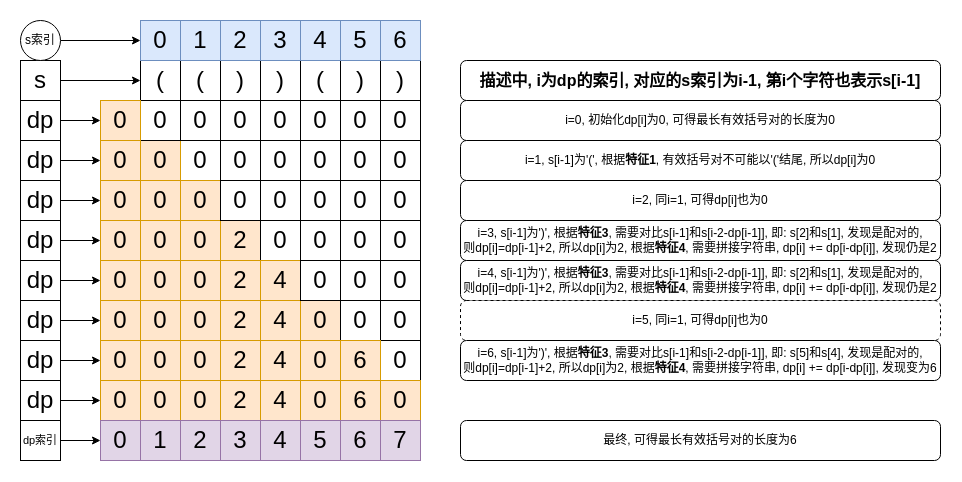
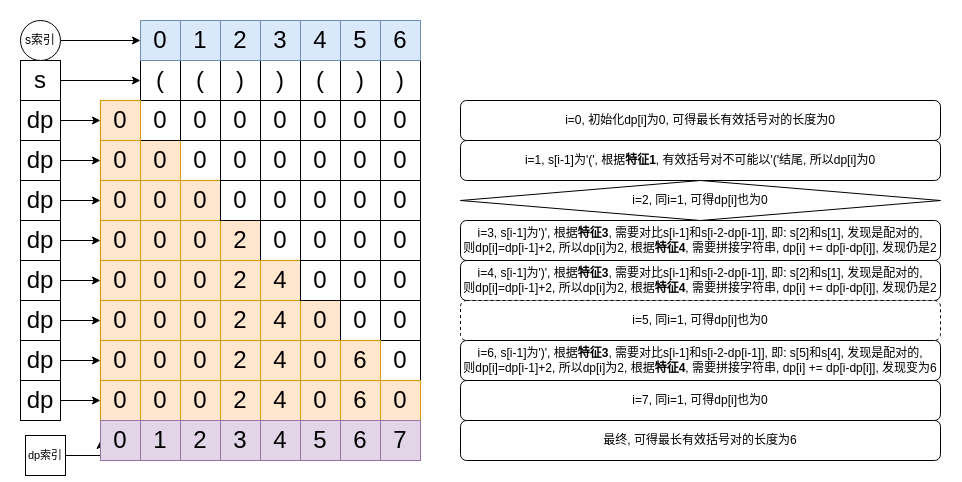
(701, 81) -> none
(701, 201) -> (701, 201)
none -> (701, 401)
(41, 441) -> (46, 456)
